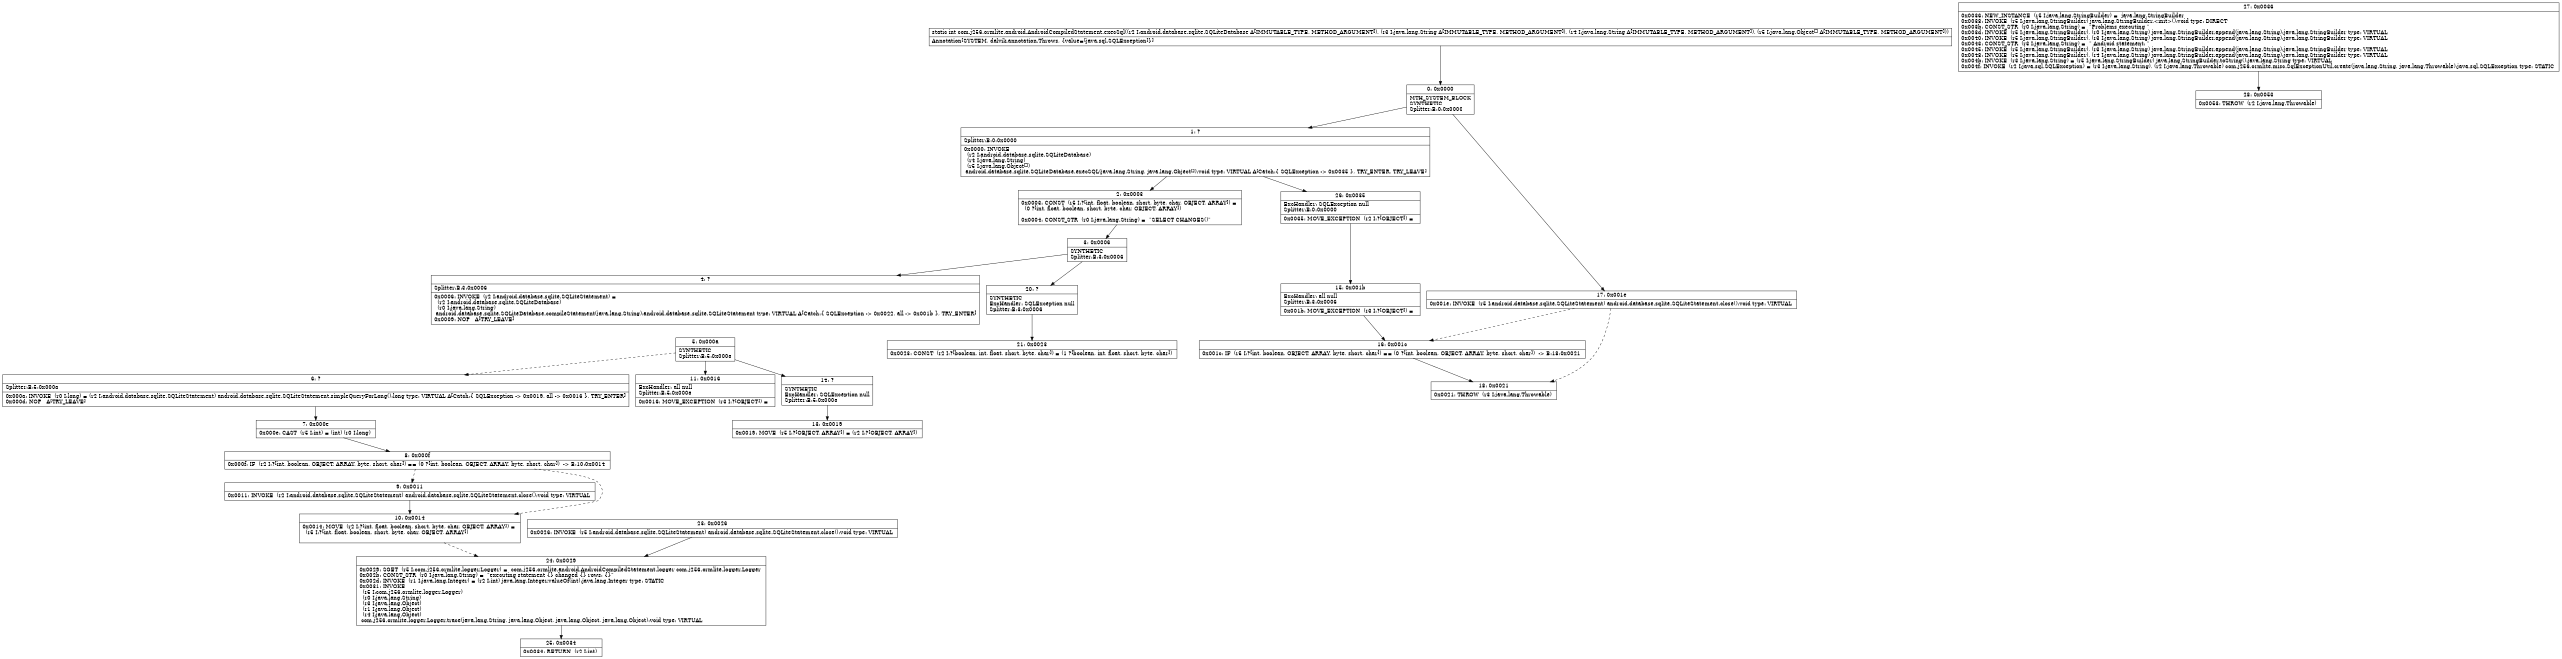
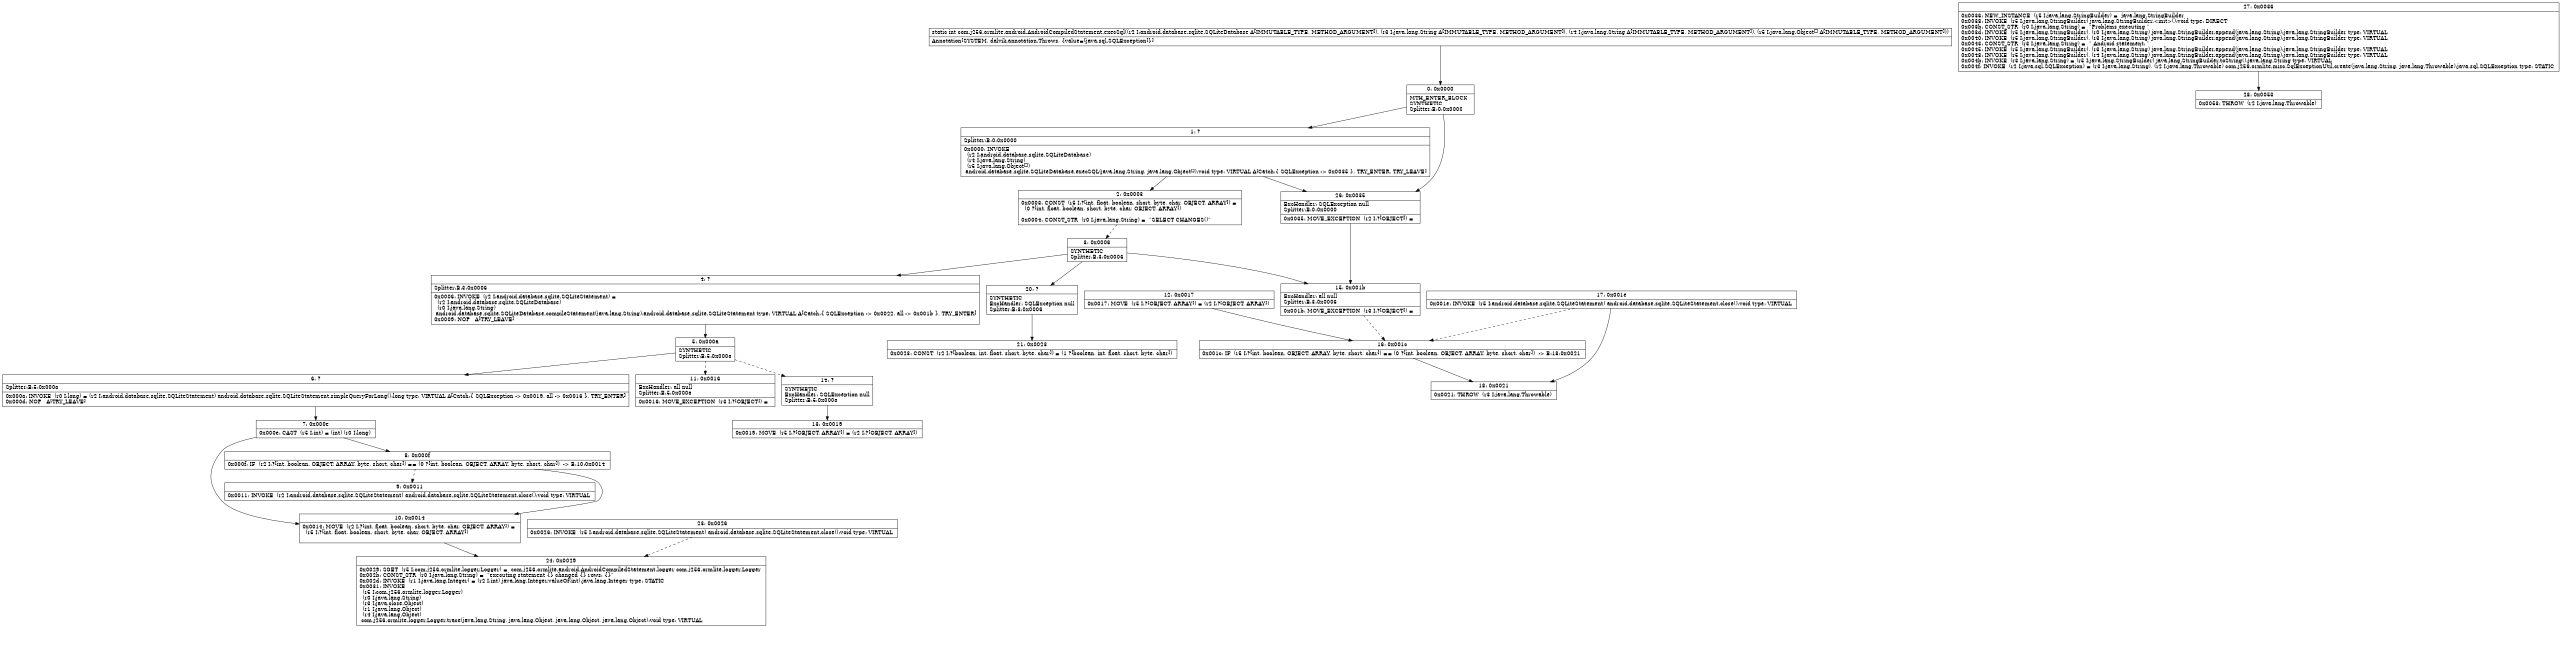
(1440, 98) -> (1439, 98)
(1527, 201) -> (1442, 156)
(1113, 230) -> (1113, 230)
none -> (1216, 264)
none -> (1179, 300)
(1373, 327) -> (1373, 327)
none -> (705, 329)
(1595, 354) -> (1595, 354)
(572, 364) -> (572, 364)
(705, 366) -> (705, 366)
(758, 367) -> (758, 367)
(600, 499) -> (600, 499)
(410, 505) -> (217, 495)
(670, 546) -> (670, 546)
(459, 549) -> (459, 549)
(391, 604) -> (392, 604)
(561, 648) -> none
